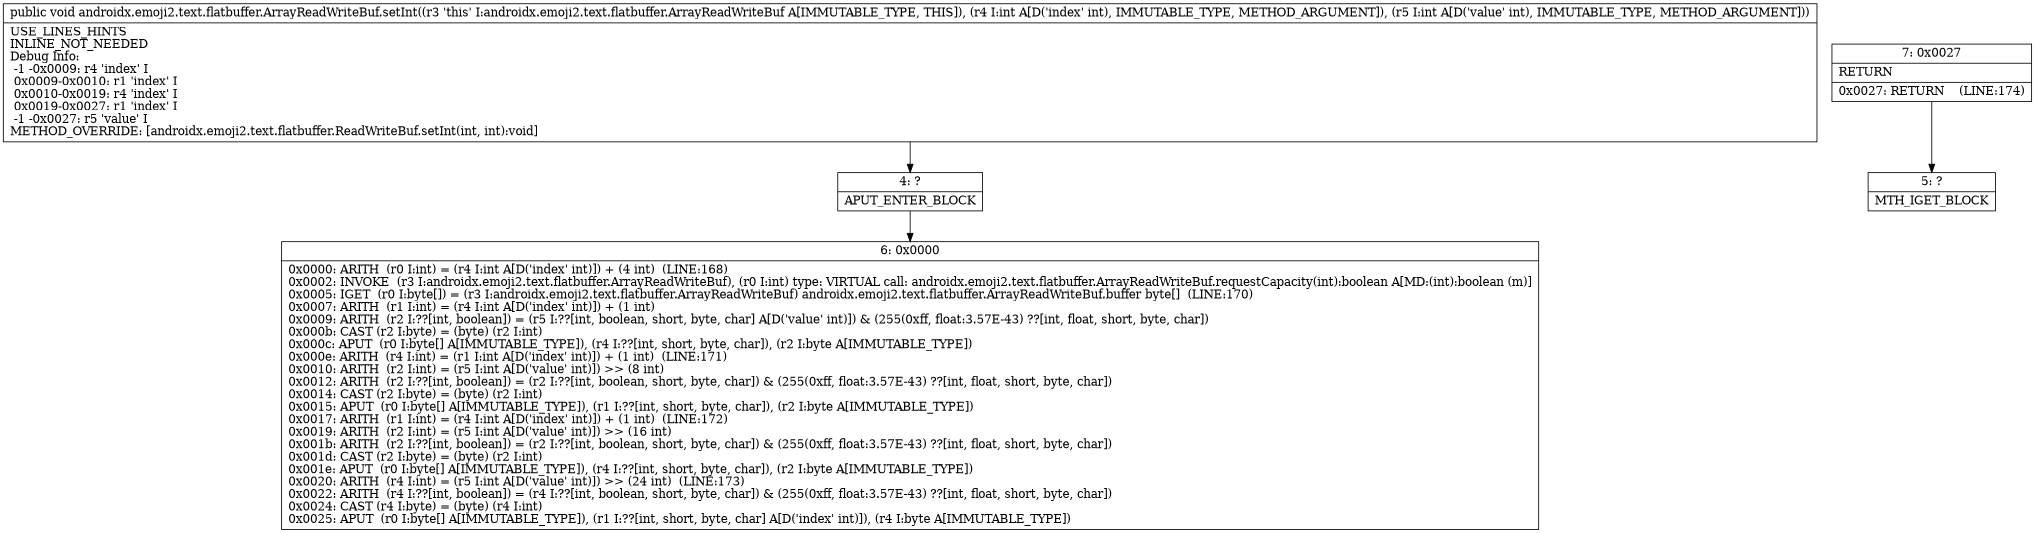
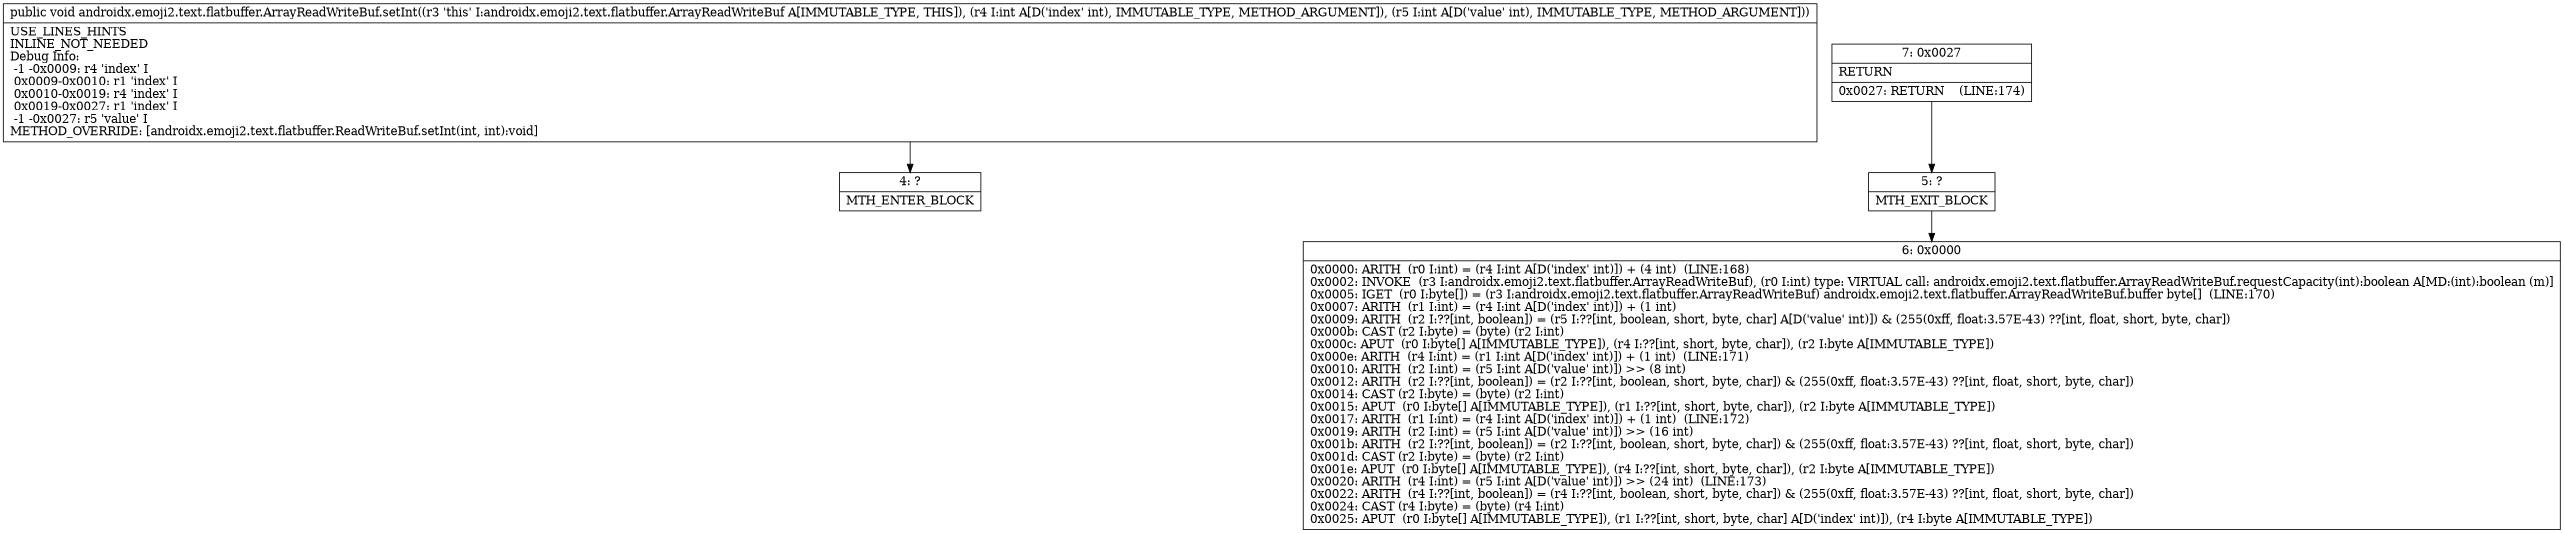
(910, 201) -> (910, 201)
(1932, 201) -> (1932, 201)
(910, 222) -> (1932, 222)
